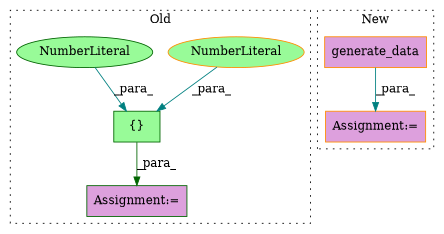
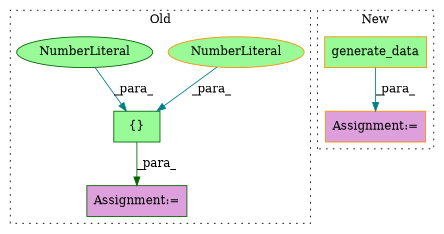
(376, 52) -> (376, 52)
